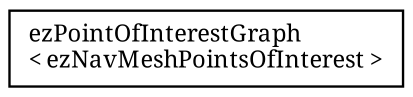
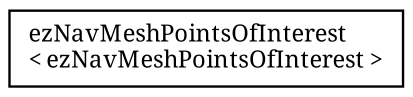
(206, 49) -> (206, 49)
